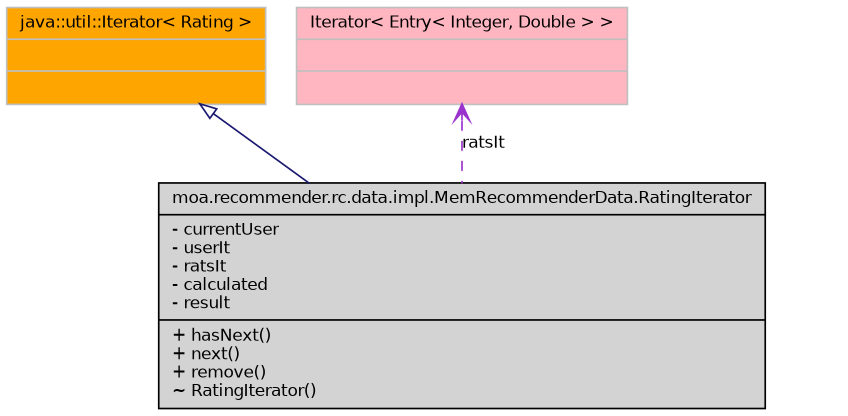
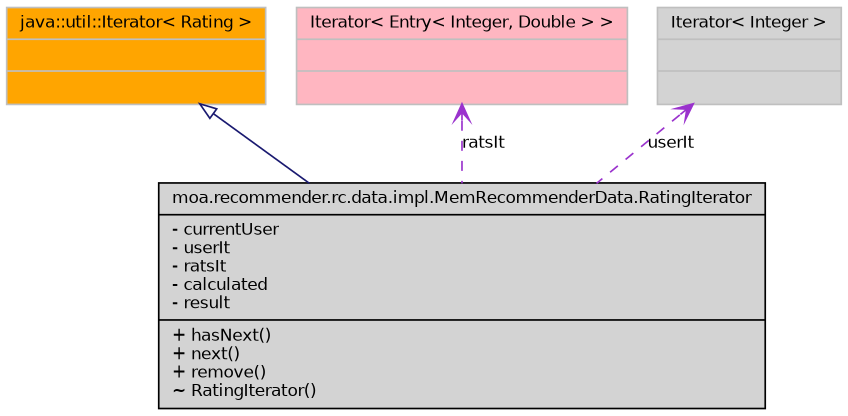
none -> (749, 56)
